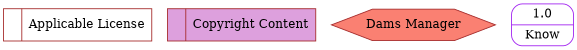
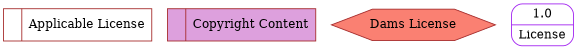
(413, 25) -> (413, 25)
(543, 35) -> (543, 35)
